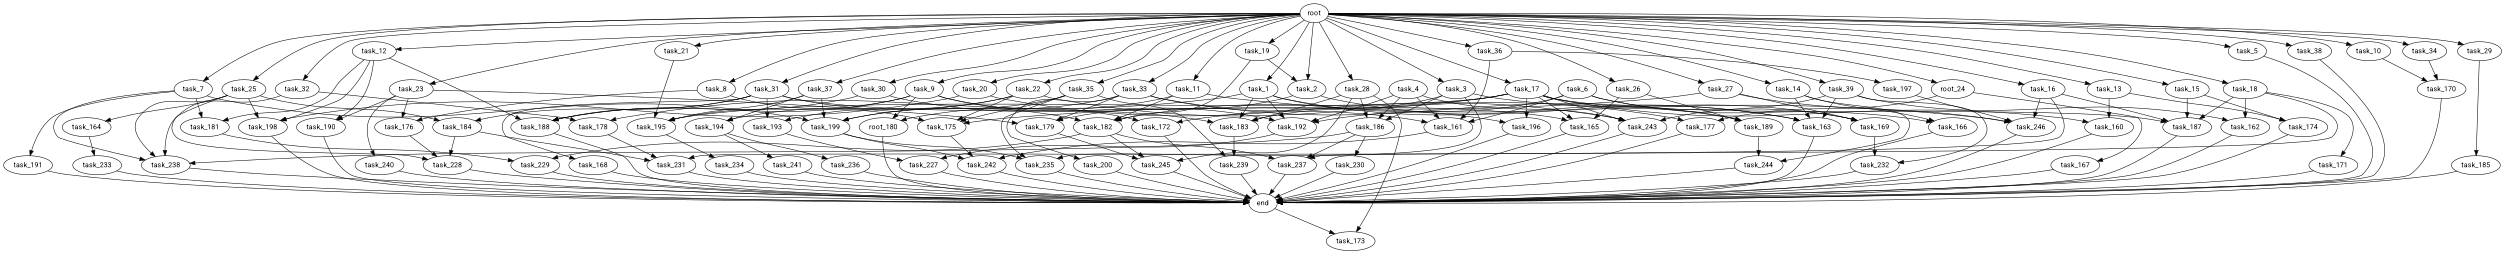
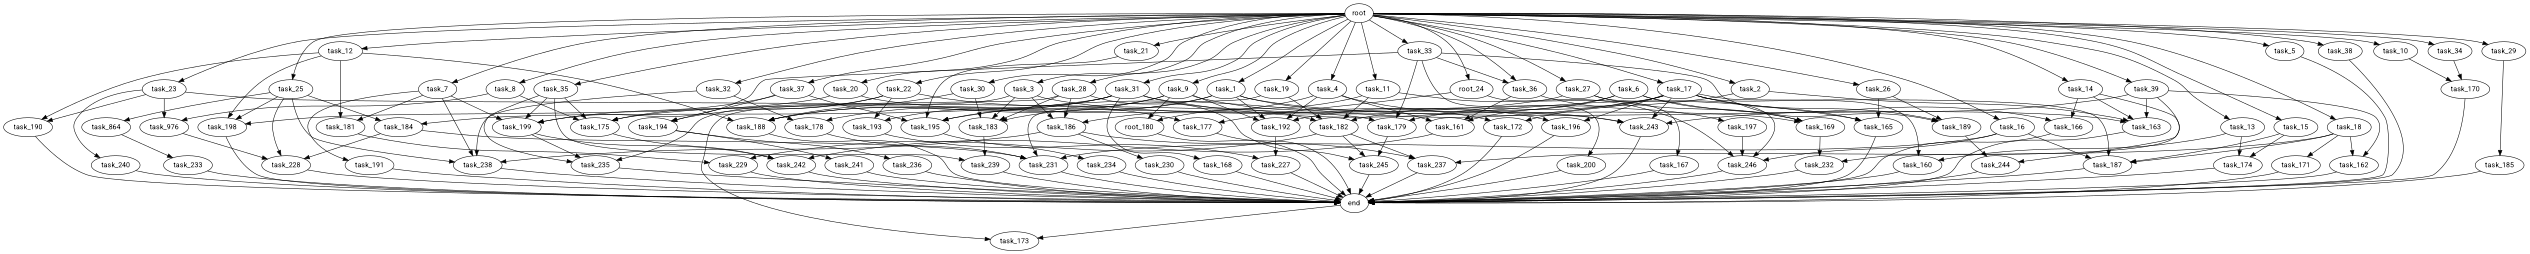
none -> (1344, 49)
(1281, 70) -> (1128, 104)
(1286, 111) -> (1470, 69)
(87, 127) -> (106, 127)
(399, 127) -> (164, 127)
